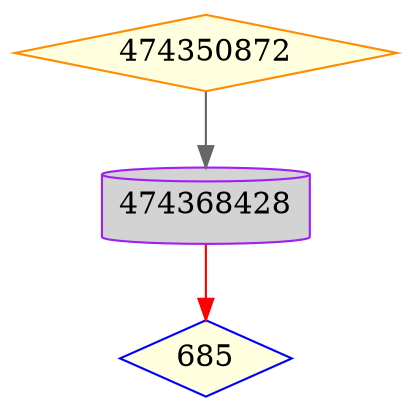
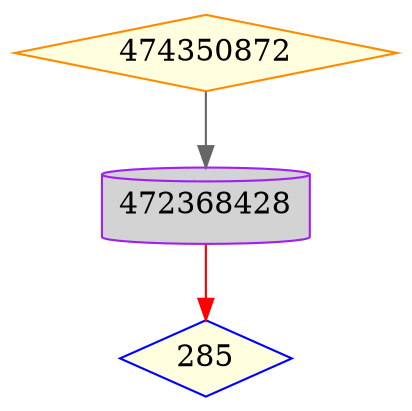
(206, 206) -> (206, 206)
(206, 358) -> (206, 358)
